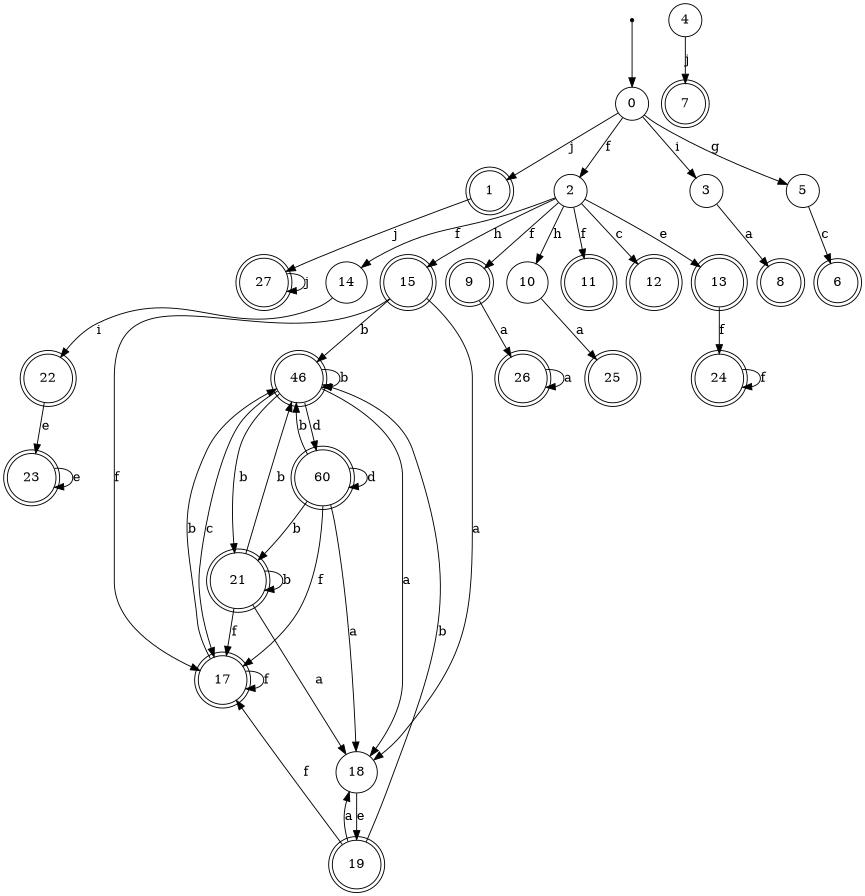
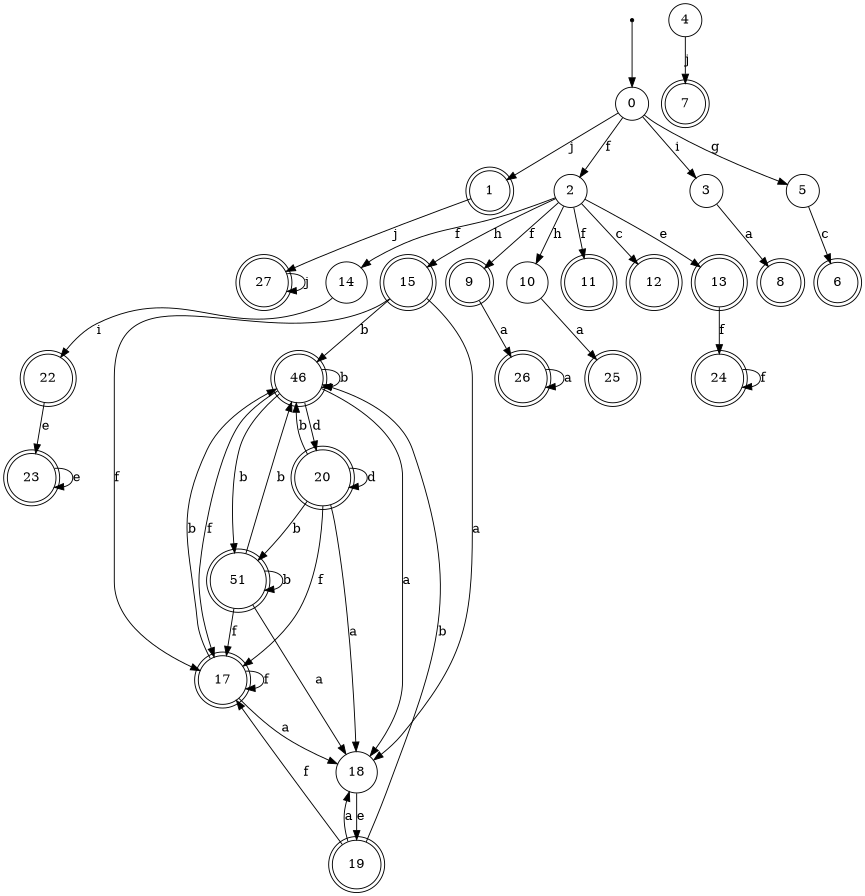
(323, 478) -> (323, 478)
(210, 529) -> (210, 529)
(238, 581) -> (238, 581)
none -> (280, 734)
